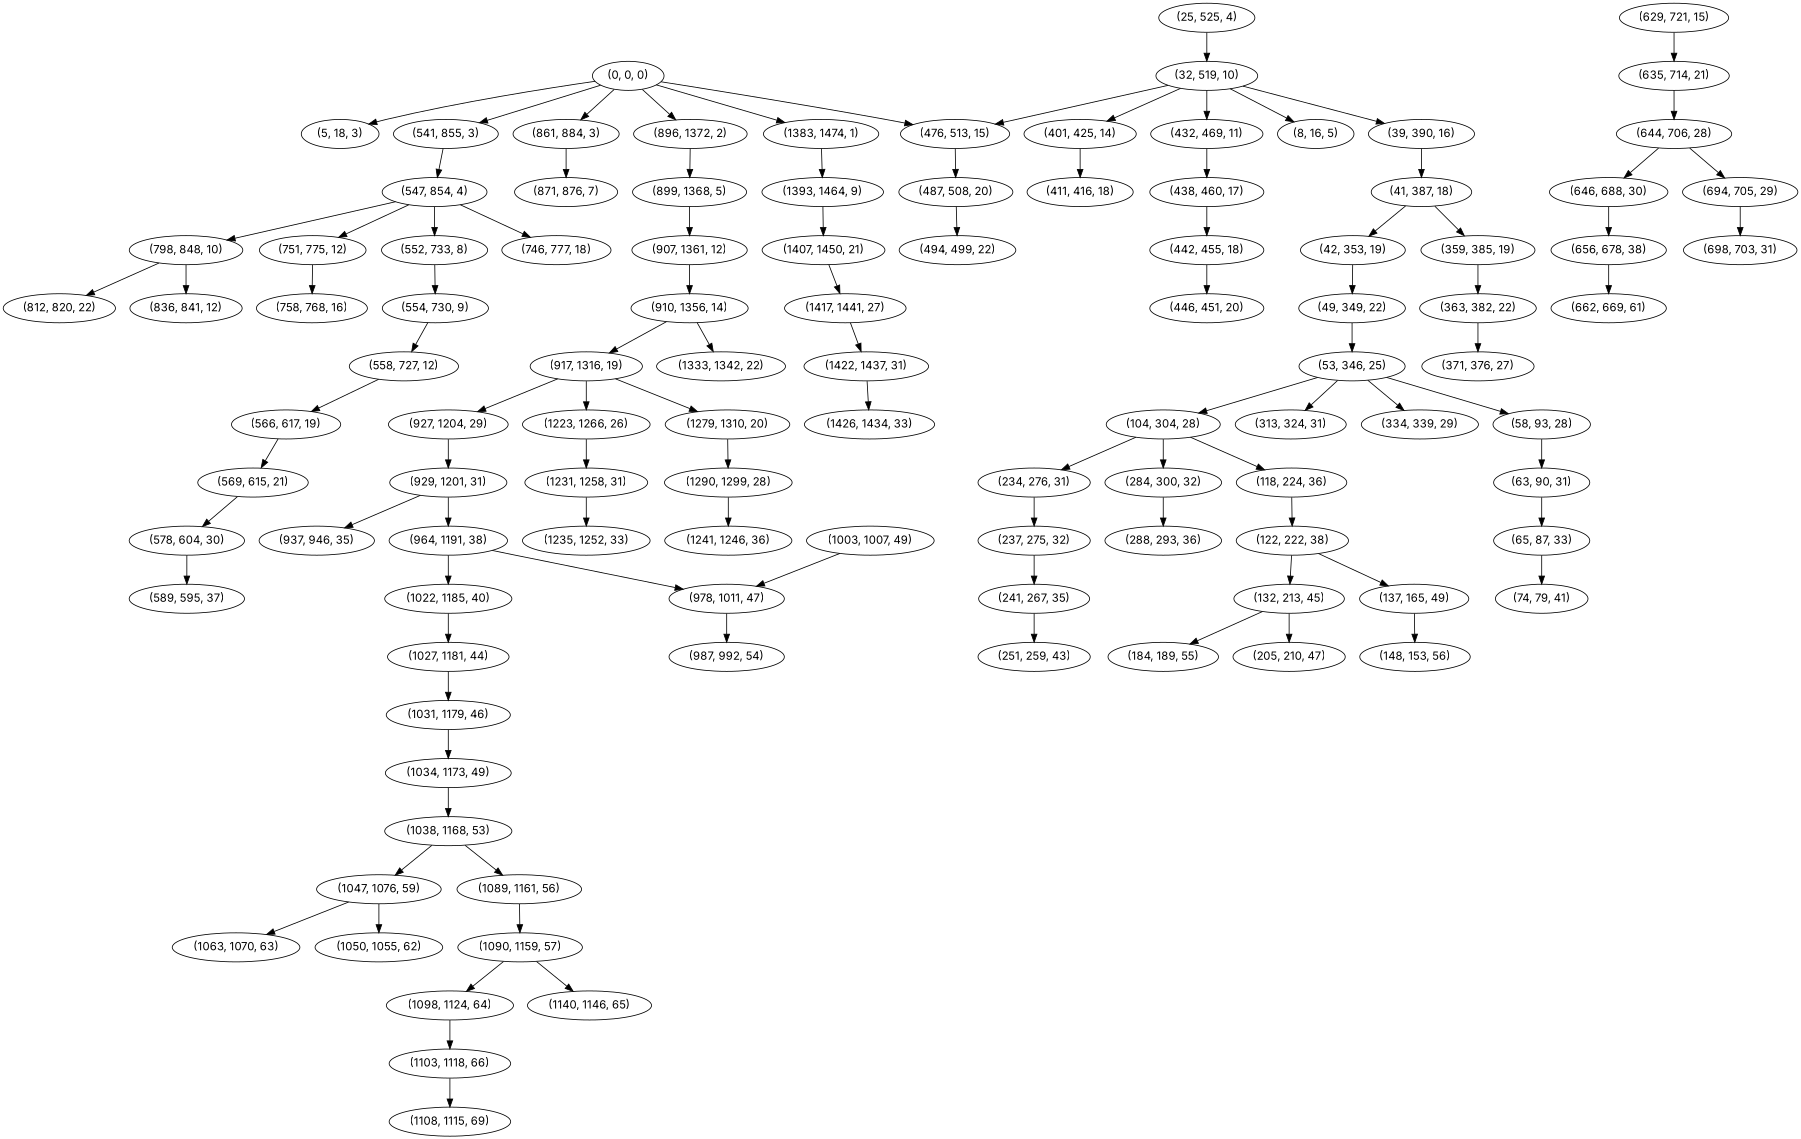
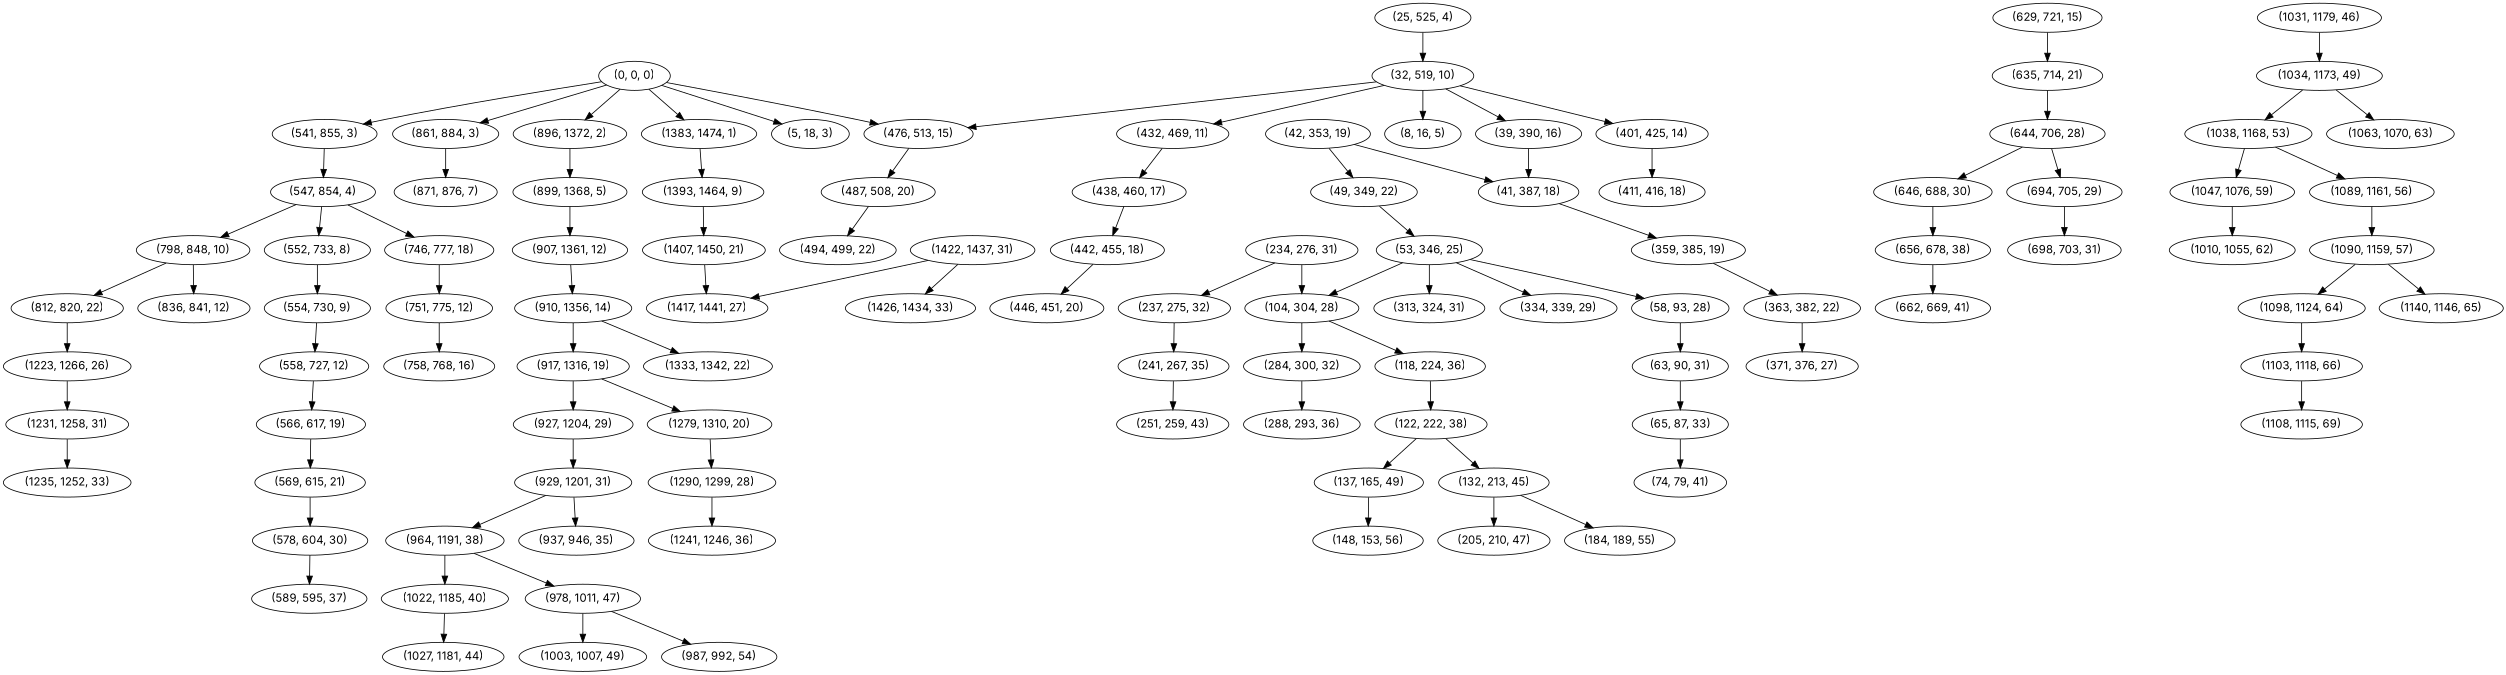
(1390, 218) -> (1420, 162)
(377, 219) -> (439, 275)
(1609, 308) -> (1933, 308)
(854, 333) -> (844, 278)
(586, 391) -> (67, 333)
(1102, 452) -> (1302, 275)
(802, 568) -> (583, 624)
(448, 682) -> none
(311, 917) -> (2352, 102)
(379, 947) -> (2232, 250)
